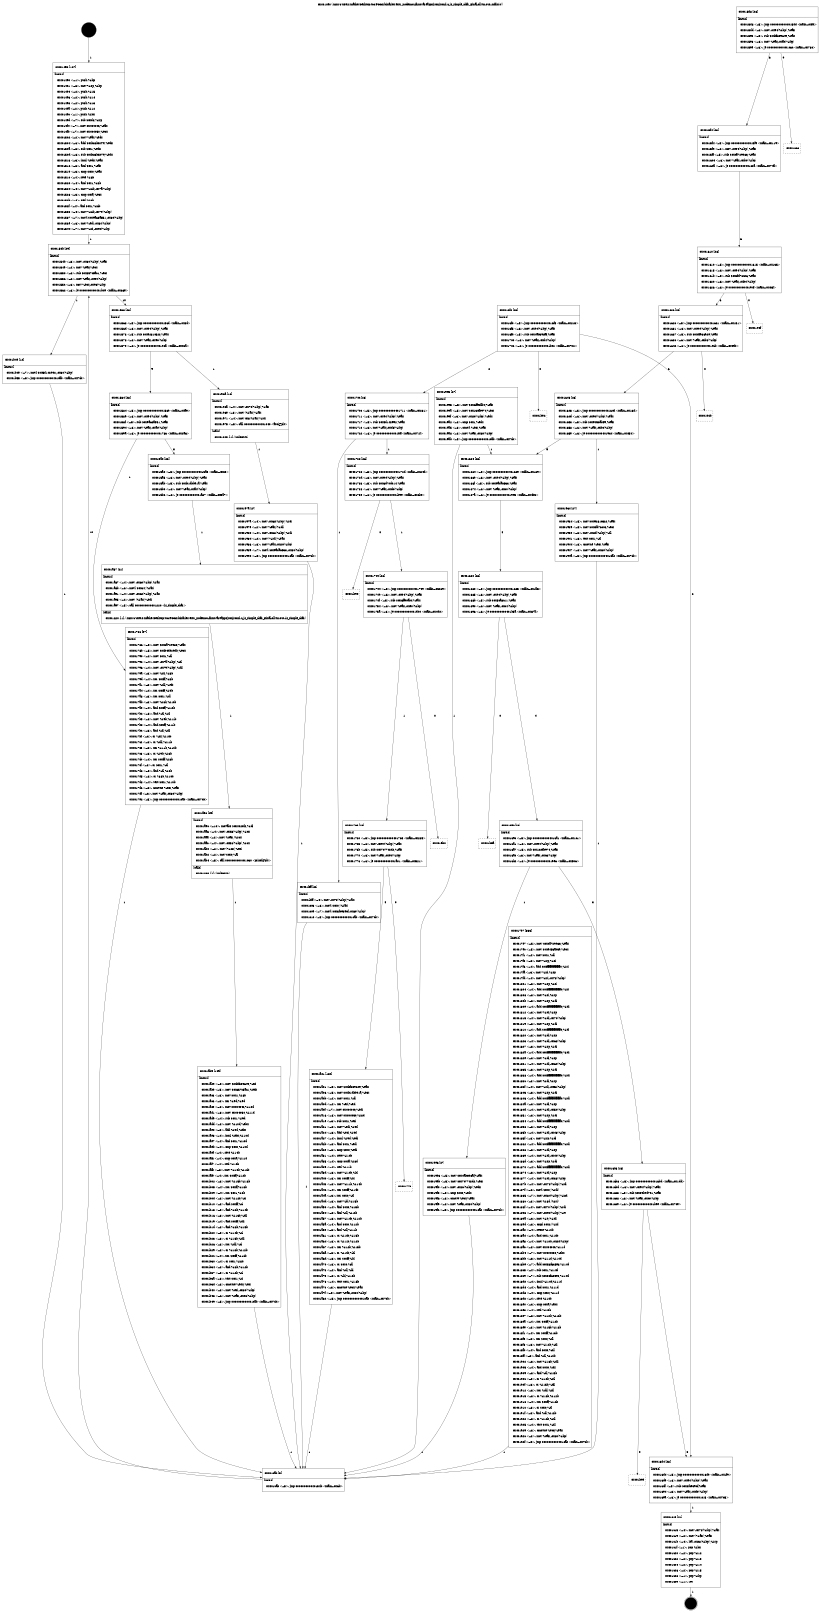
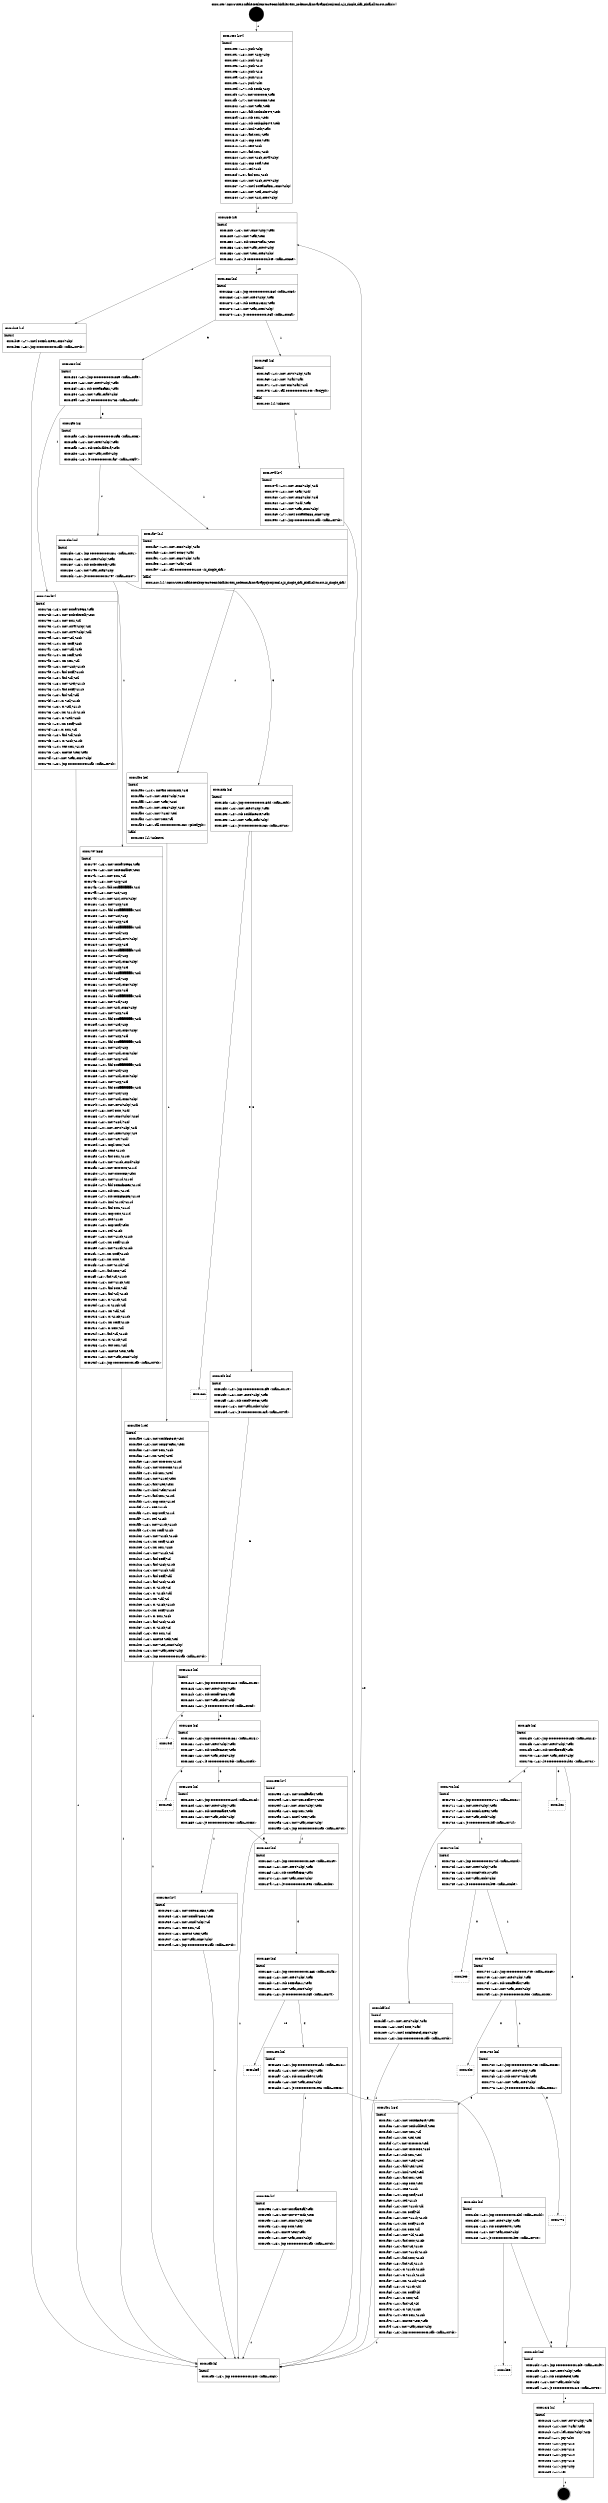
none -> (97, 559)
(500, 716) -> (285, 2024)
